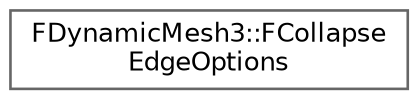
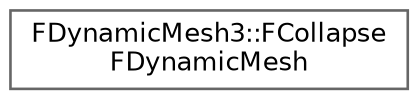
(209, 50) -> (209, 50)
